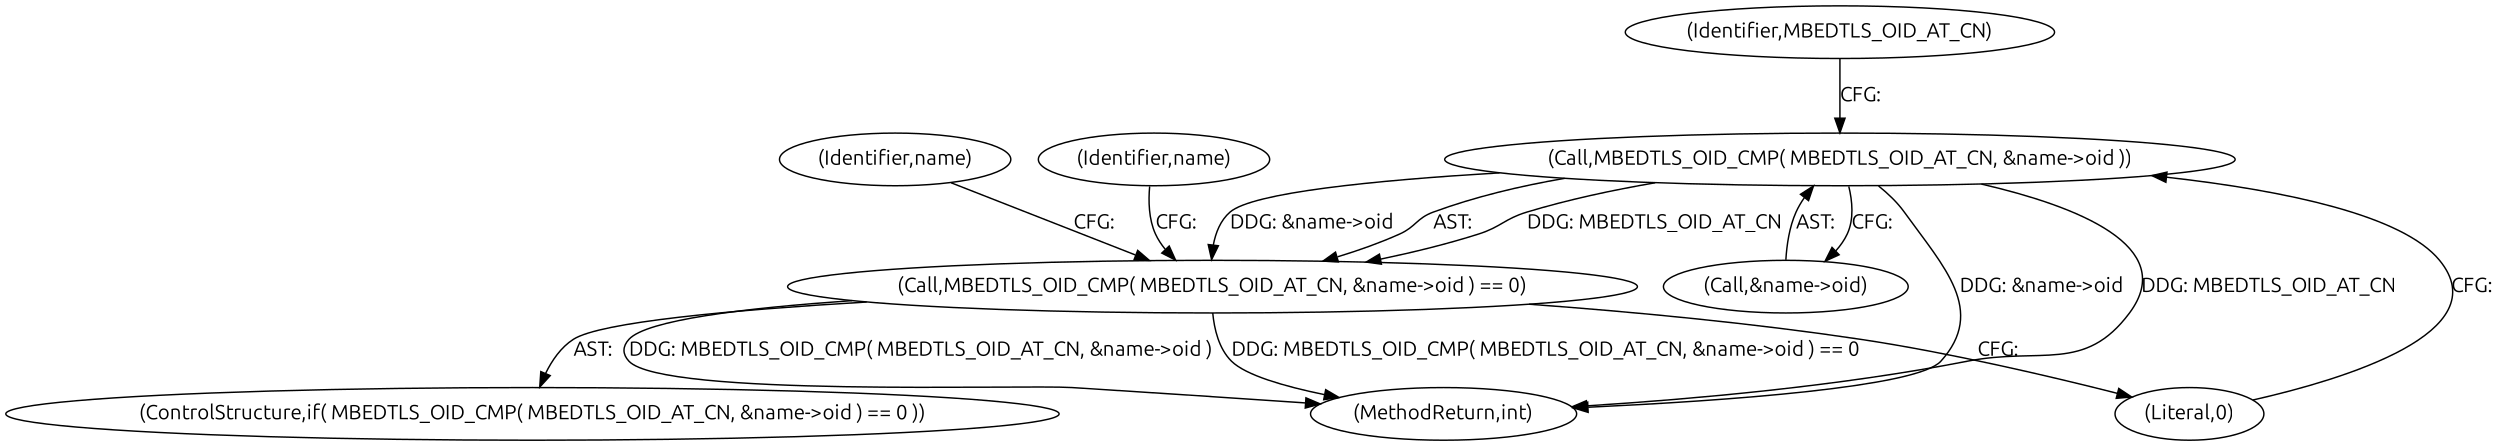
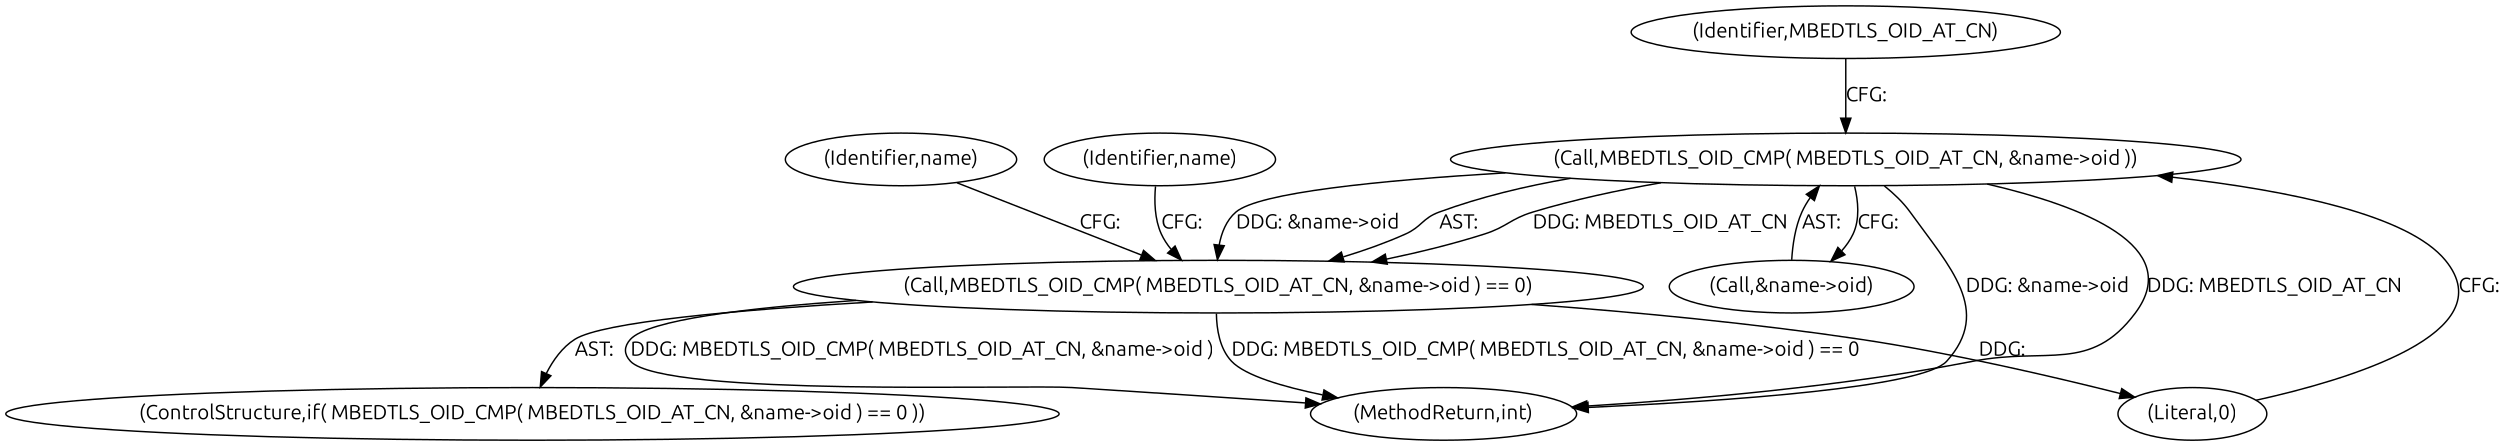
(2001, 350) -> (2005, 350)
